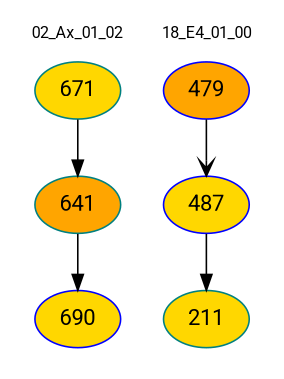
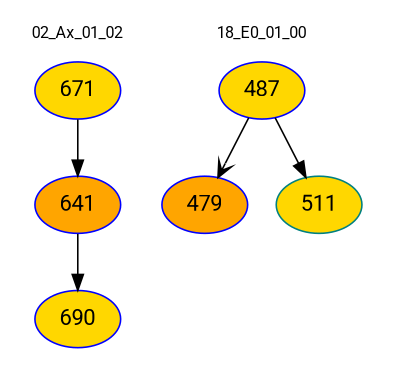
(207, 34) -> (262, 34)
(78, 90) -> (78, 90)
(206, 140) -> (237, 141)
(78, 205) -> (78, 205)
(206, 319) -> (319, 205)
